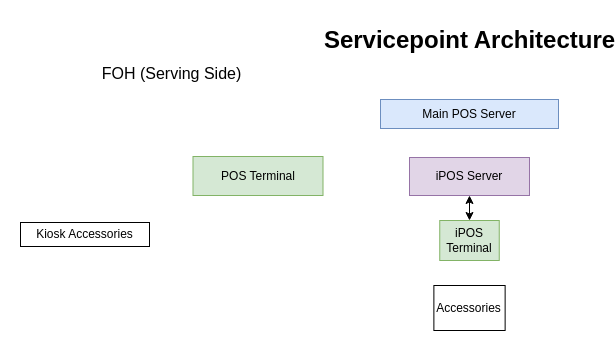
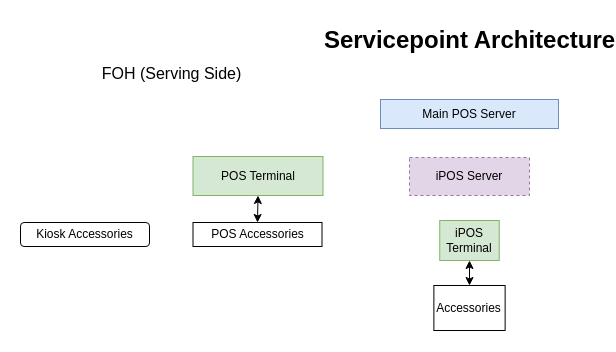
(470, 177) -> (470, 177)
(470, 208) -> none
none -> (258, 209)
(85, 235) -> (85, 235)
none -> (258, 235)
none -> (470, 273)
